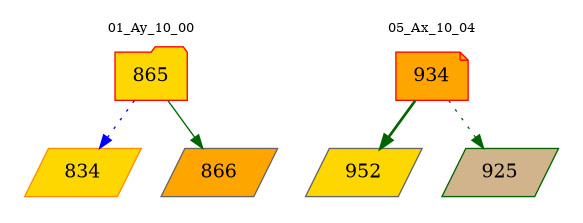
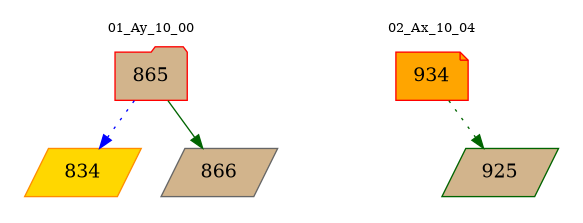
(432, 29) -> (432, 29)
(151, 76) -> (151, 76)
(219, 173) -> (219, 173)
(364, 173) -> none
